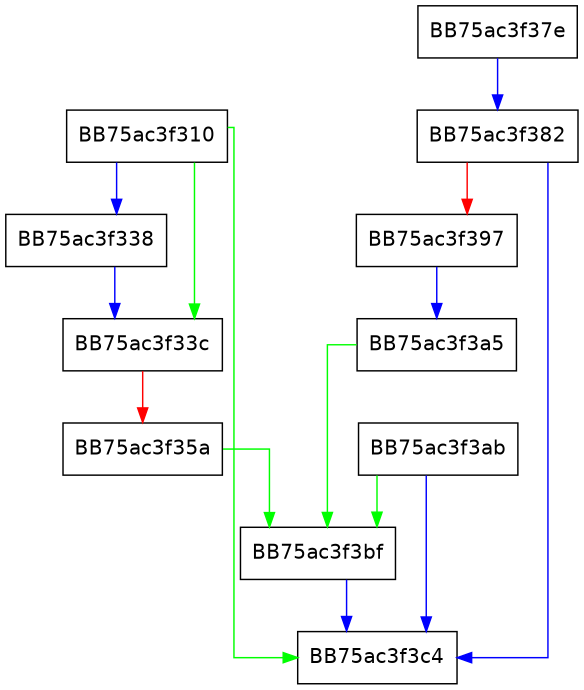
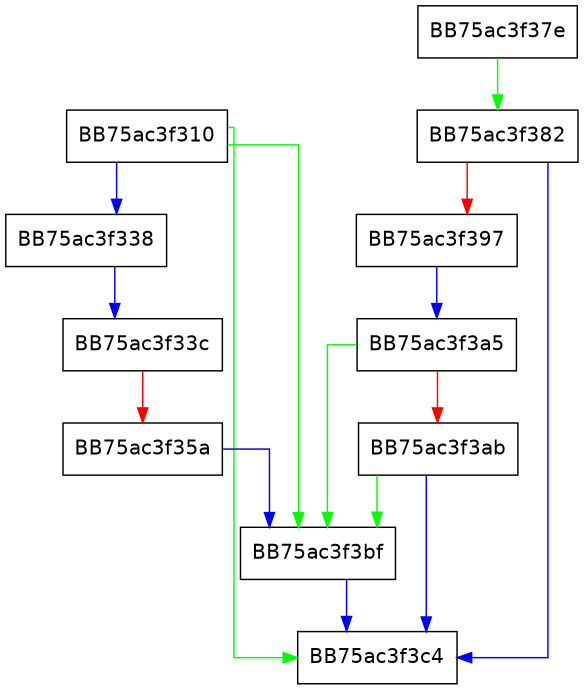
(498, 77) -> (498, 77)
(194, 233) -> (298, 293)
none -> (437, 390)
(269, 458) -> (269, 458)
